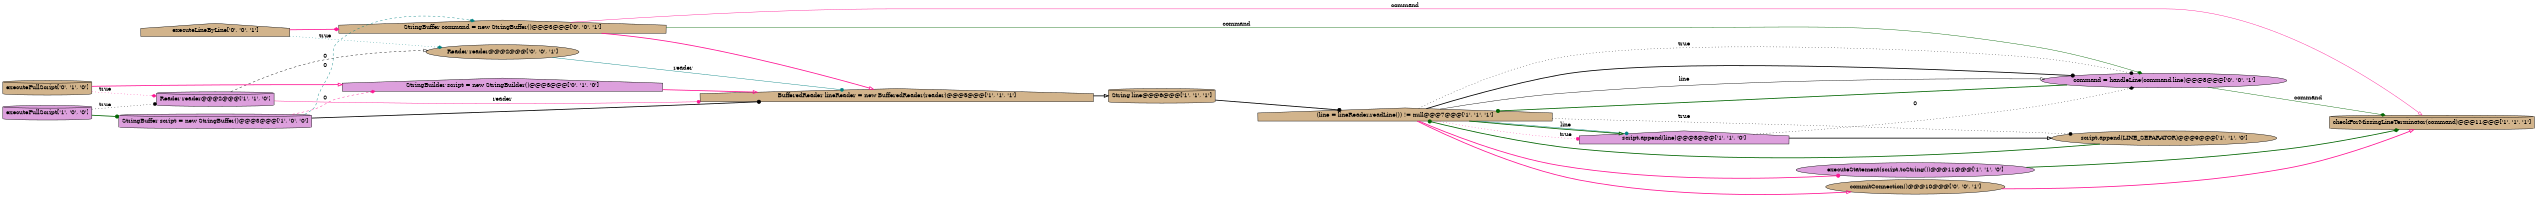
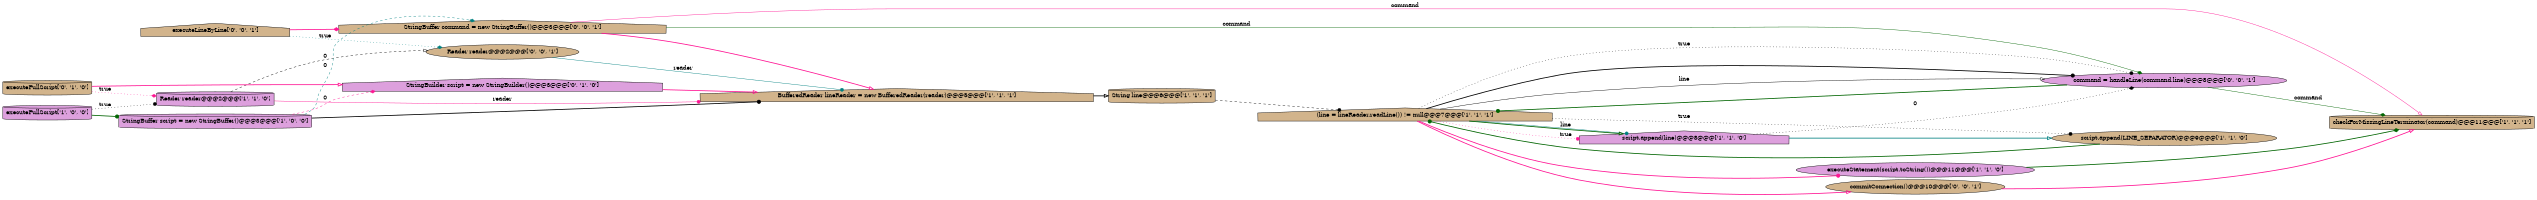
(1276, 105) -> (1276, 105)
(1918, 138) -> (1918, 138)
